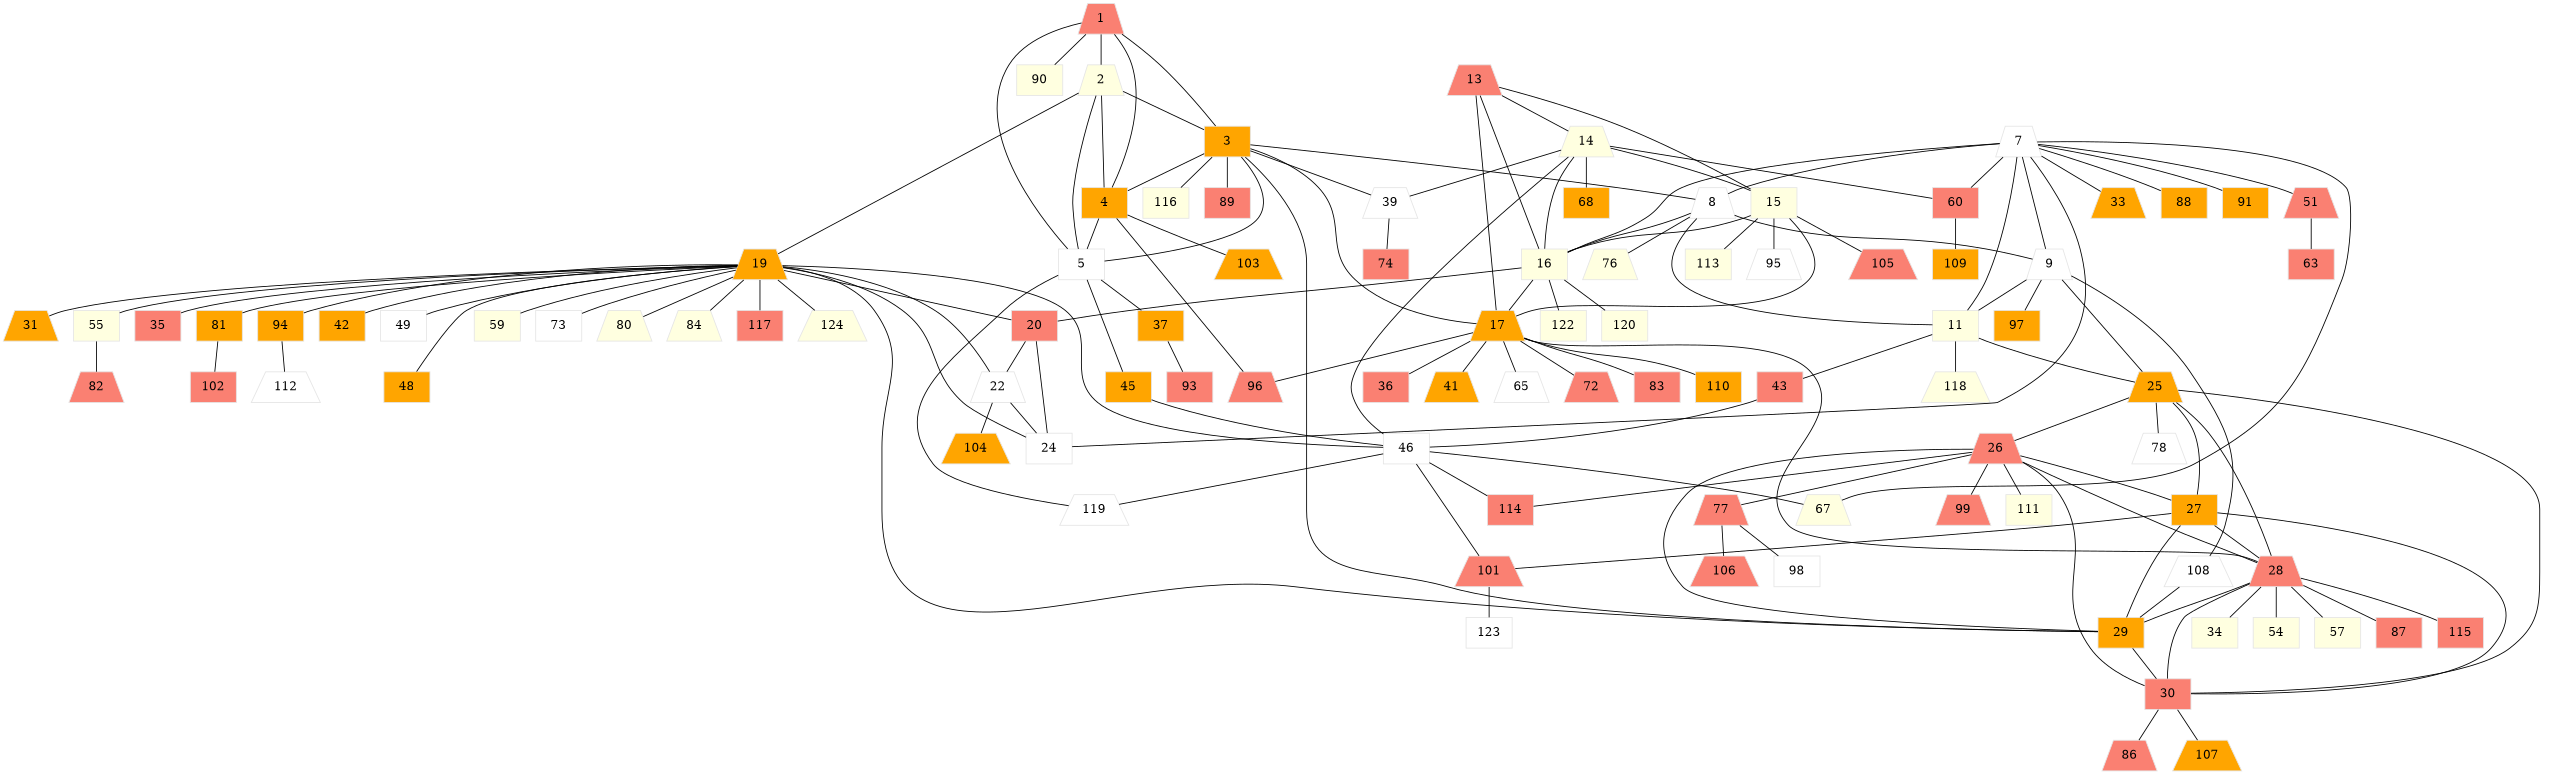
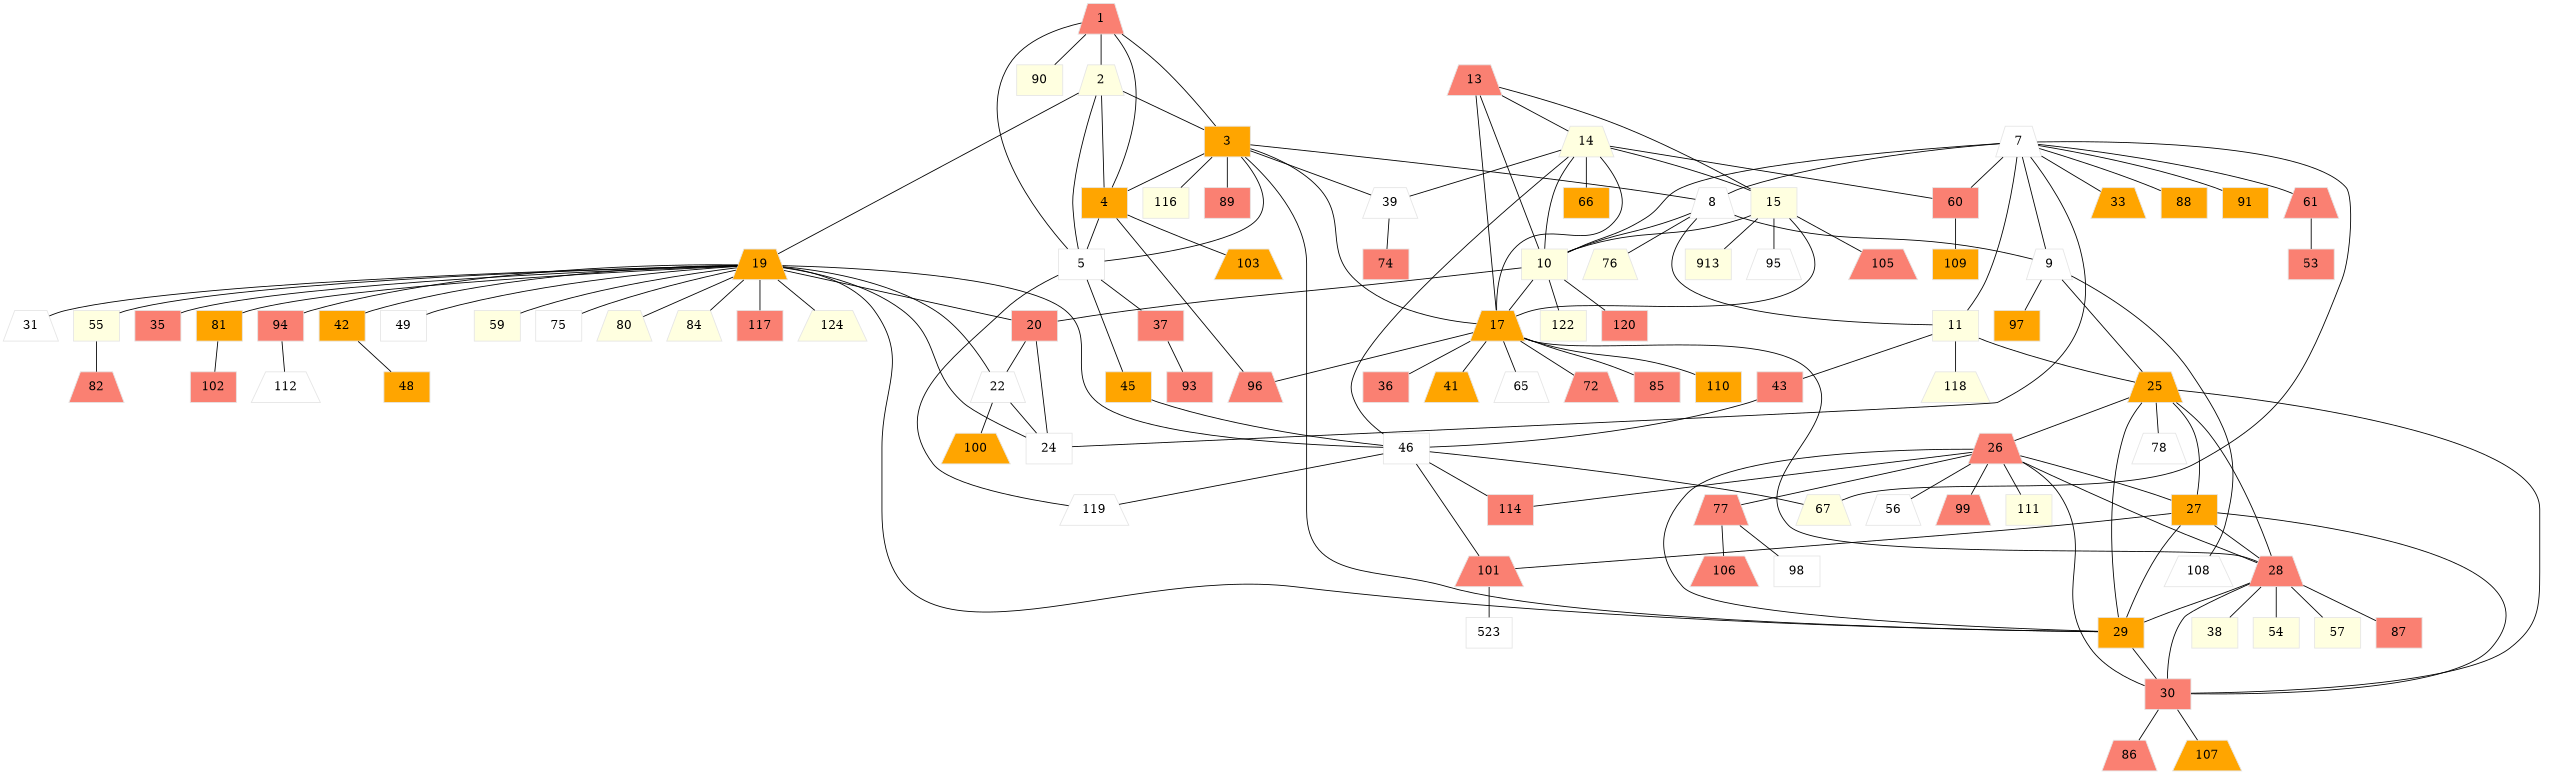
(1586, 203) -> (1586, 203)
(2311, 203) -> (2311, 203)
none -> (1568, 235)
(1545, 264) -> (1545, 264)
(1708, 264) -> (1708, 264)
(2311, 264) -> (2311, 264)
(2003, 295) -> none
(475, 307) -> (375, 357)
(31, 326) -> (31, 326)
(281, 326) -> (281, 326)
(559, 326) -> (559, 326)
(1161, 326) -> (1161, 326)
(1625, 326) -> (1625, 326)
(1657, 387) -> (1657, 387)
(976, 449) -> (976, 449)
none -> (1893, 510)
(2160, 602) -> (2112, 513)
(1489, 633) -> (1489, 633)
(2215, 633) -> (2215, 633)
(2460, 633) -> none
